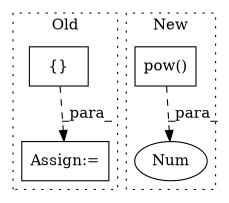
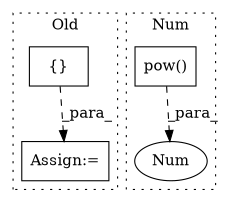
(171, 26) -> (171, 26)
